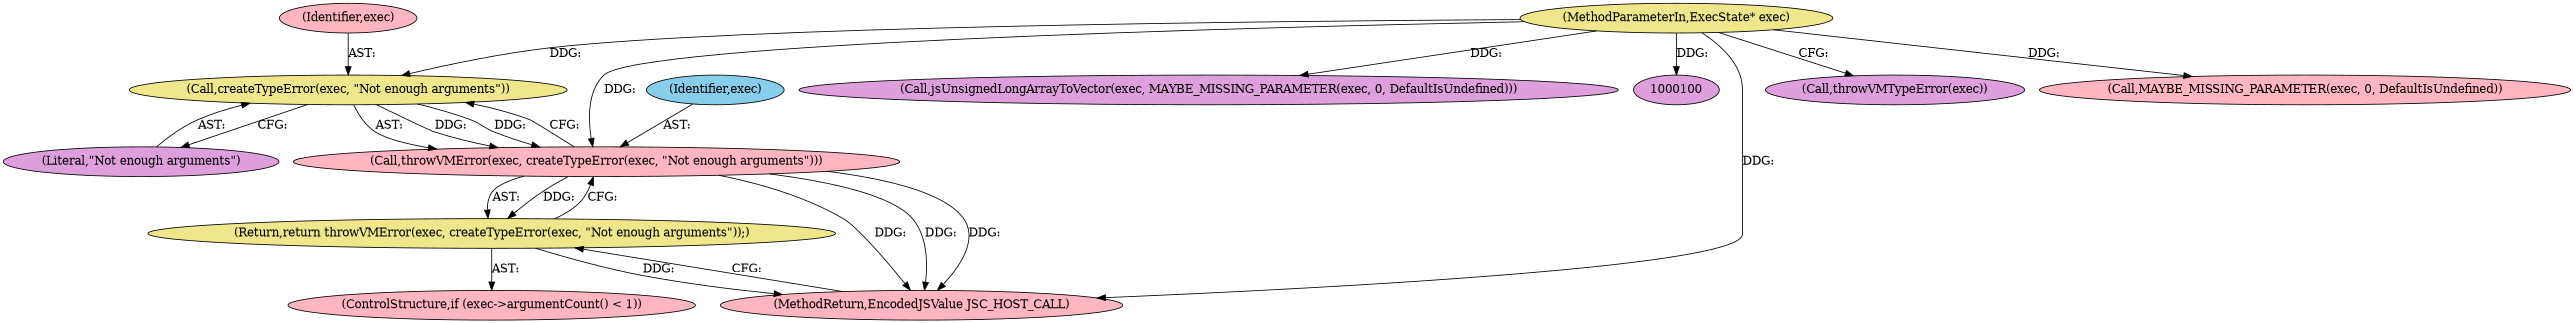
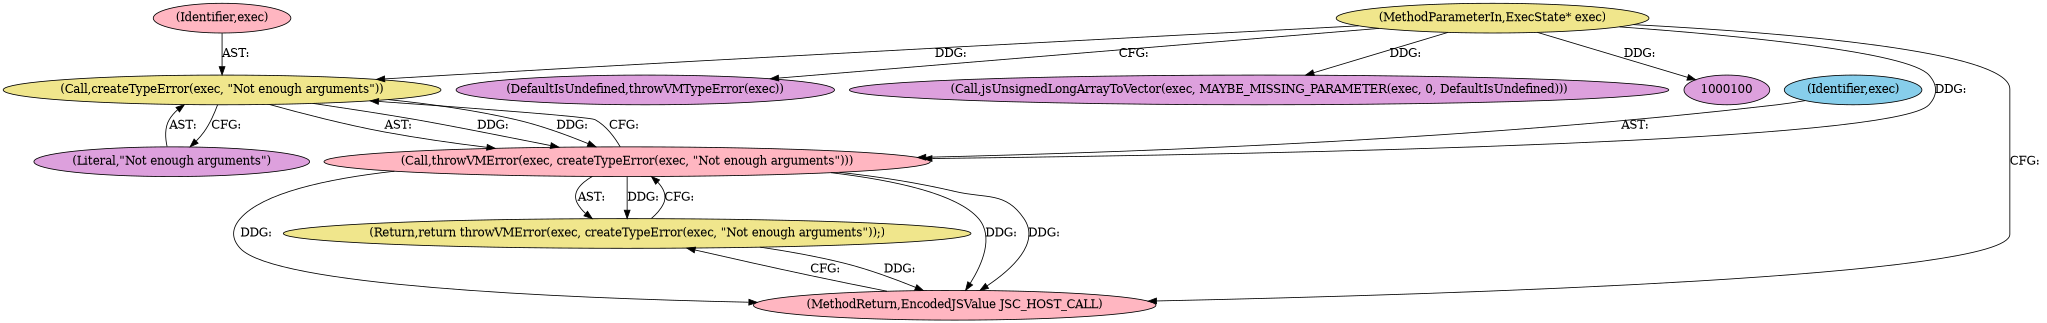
(1895, 90) -> (645, 90)
(2305, 90) -> none
(1760, 162) -> (2027, 162)
(492, 305) -> none
